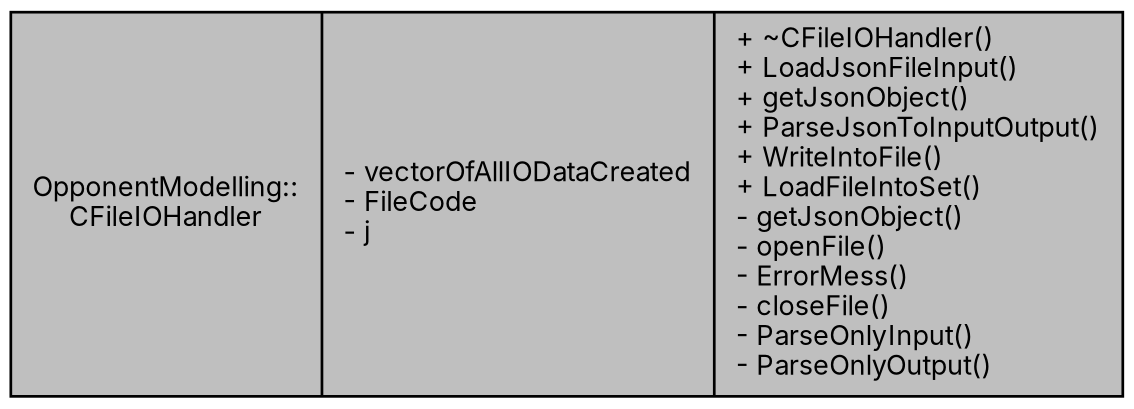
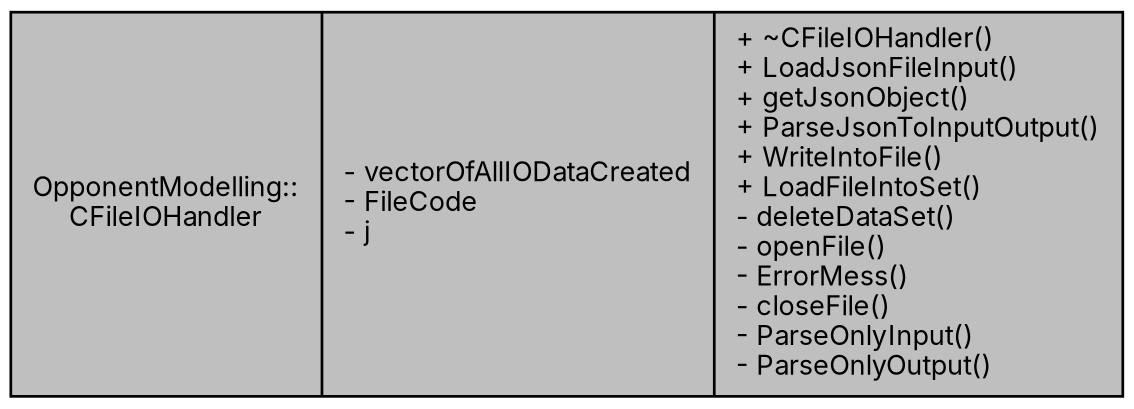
(851, 218) -> (847, 218)
